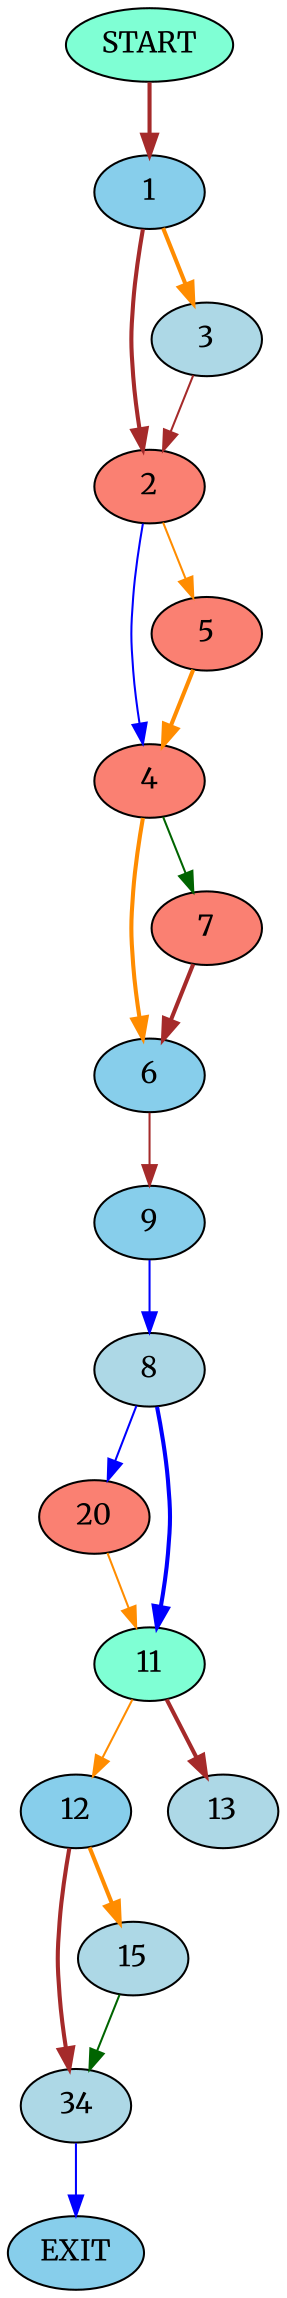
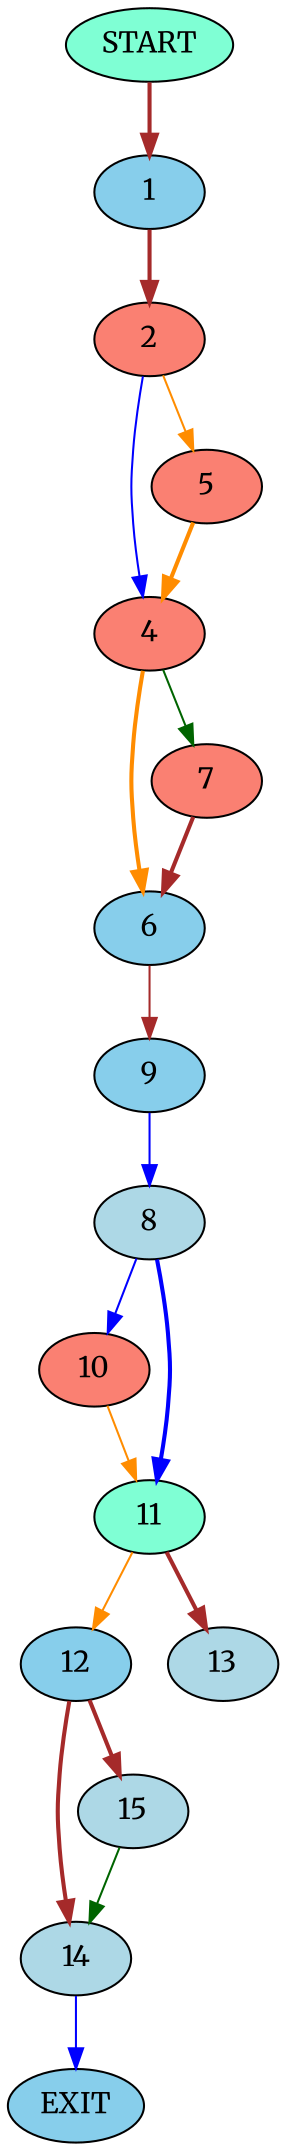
(207, 339) -> none
(94, 1517) -> (94, 1370)
(101, 1875) -> (101, 1728)
(76, 2106) -> (76, 1959)
